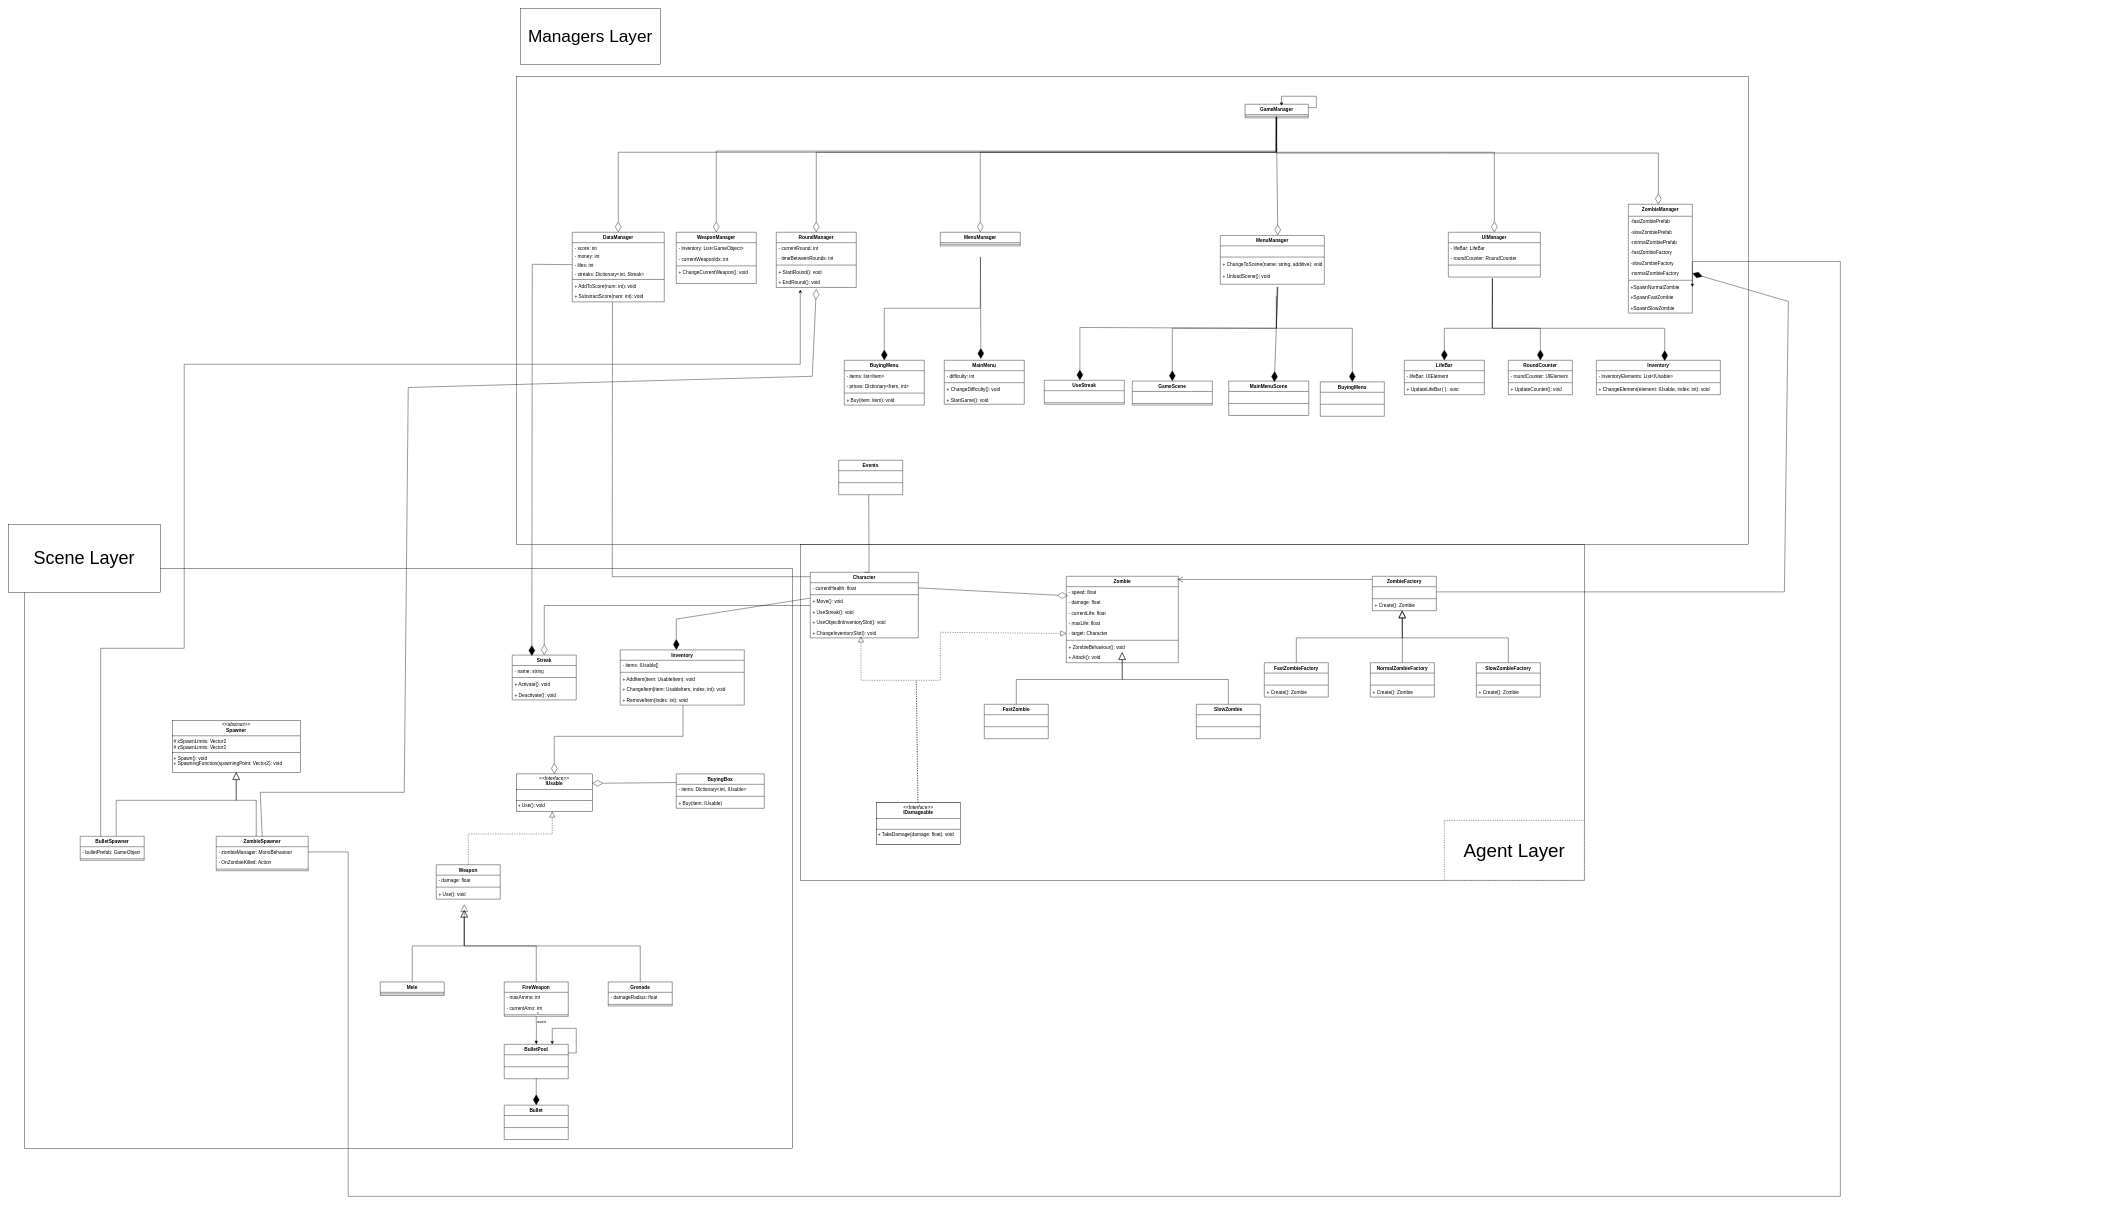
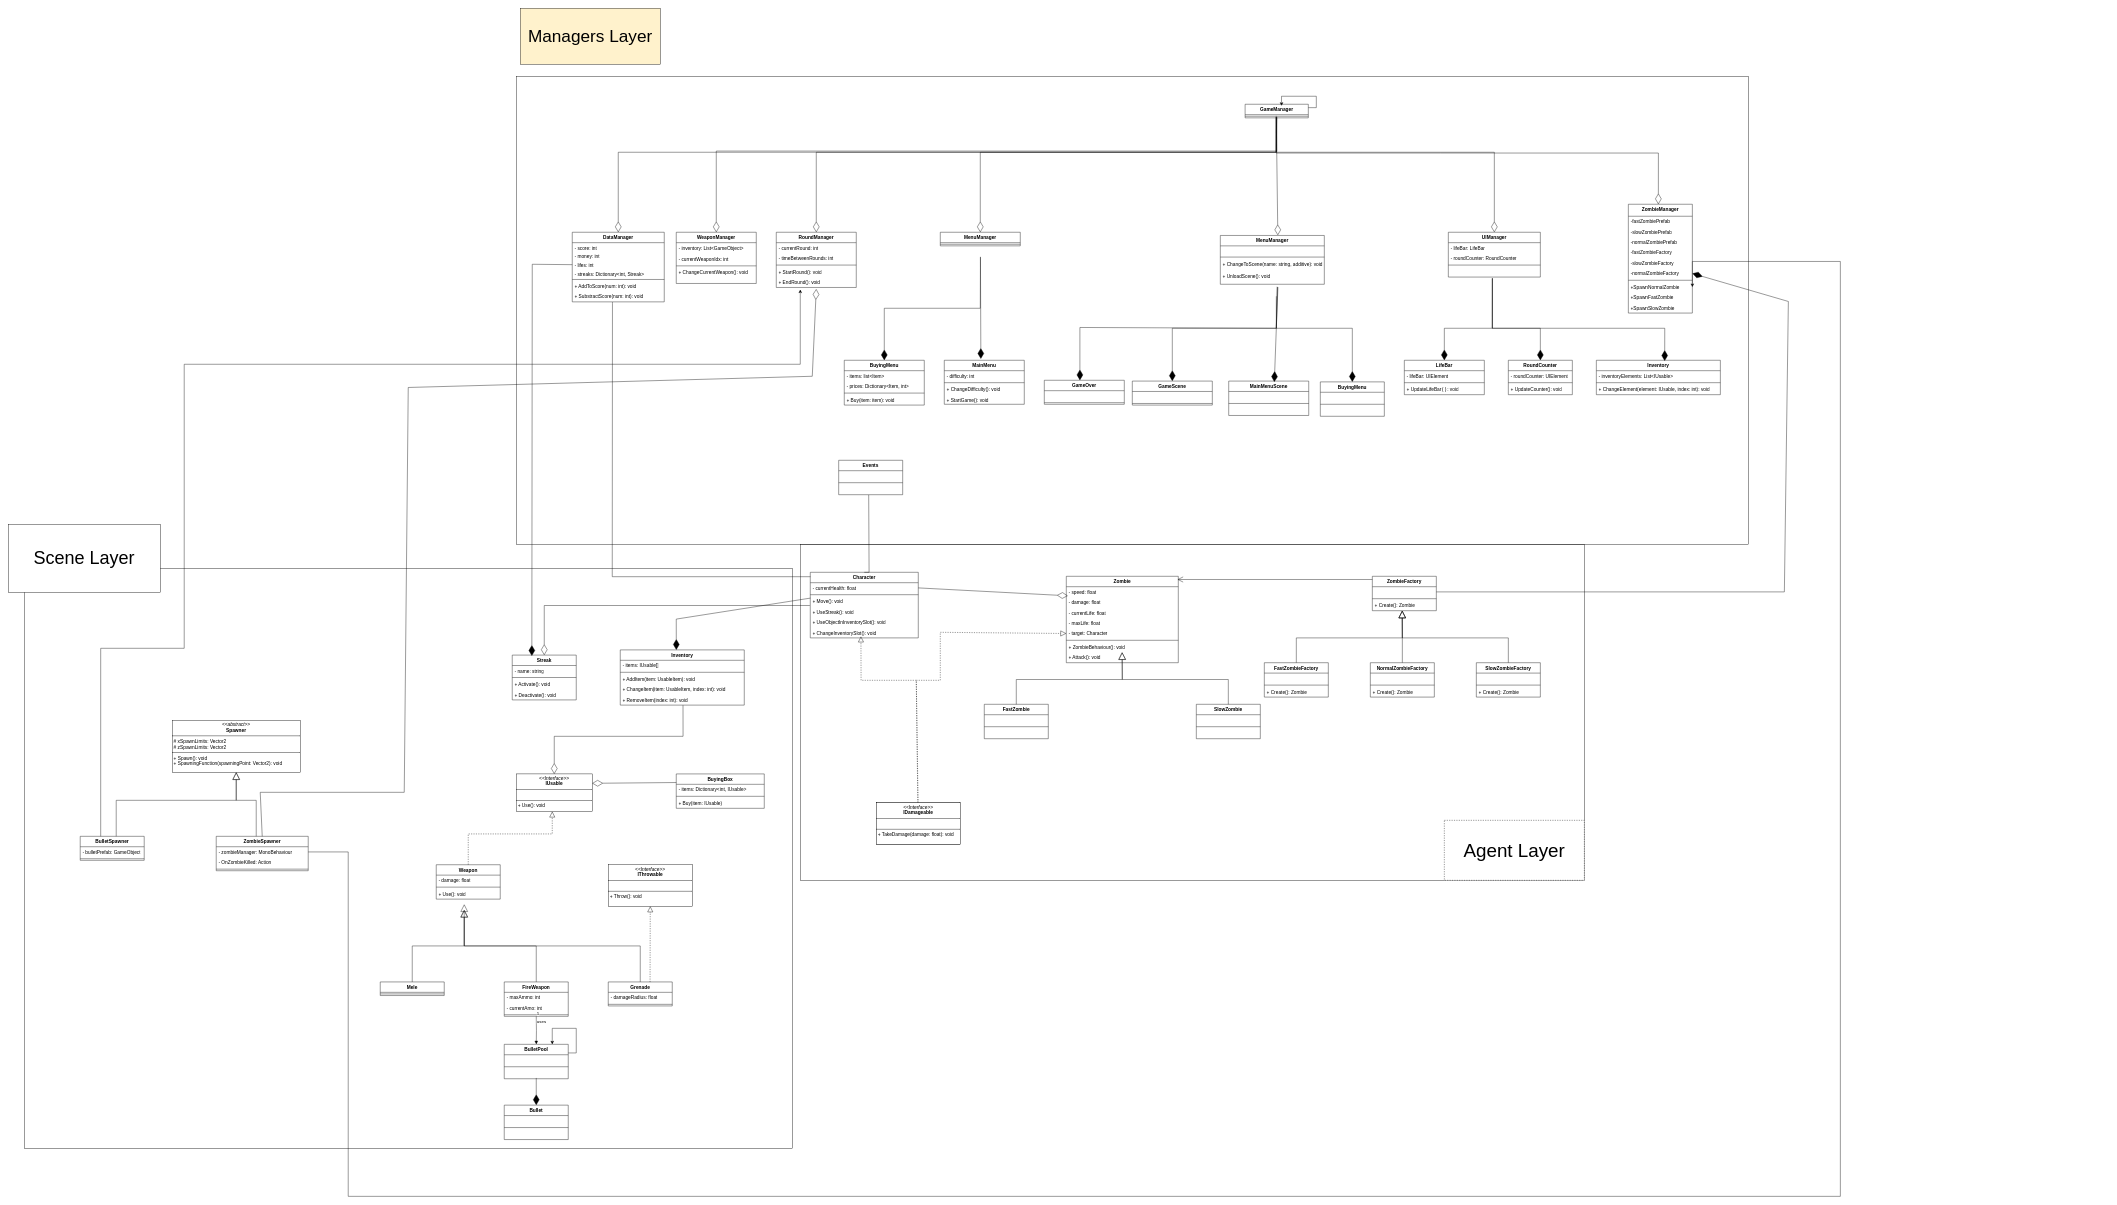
(590, 36) -> (590, 36)
(1084, 386) -> (1084, 386)
none -> (650, 885)
none -> (650, 930)
